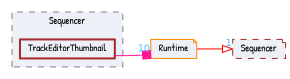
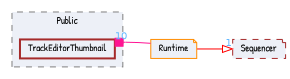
(67, 21) -> (67, 21)
(129, 56) -> (138, 43)
